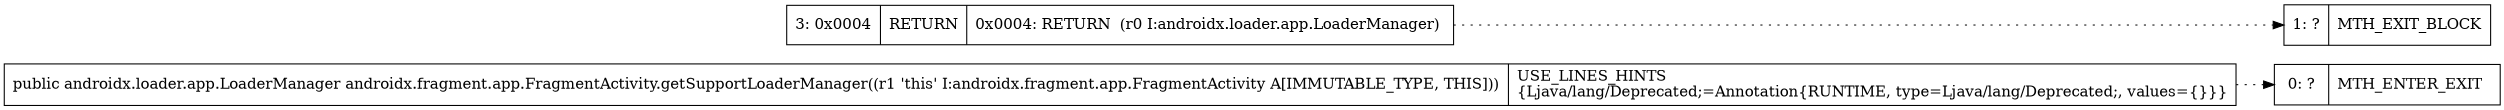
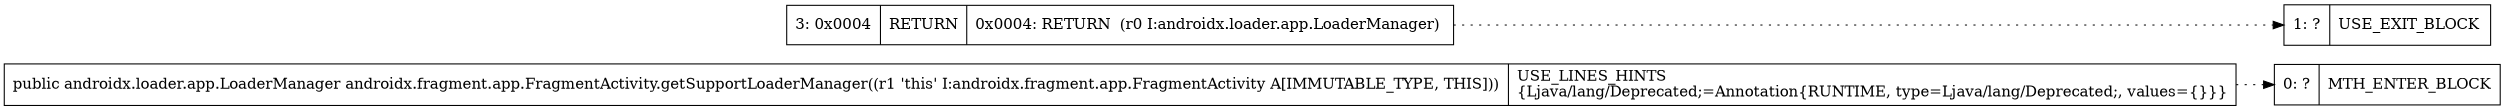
(2410, 25) -> (2409, 25)
(2410, 84) -> (2410, 84)
